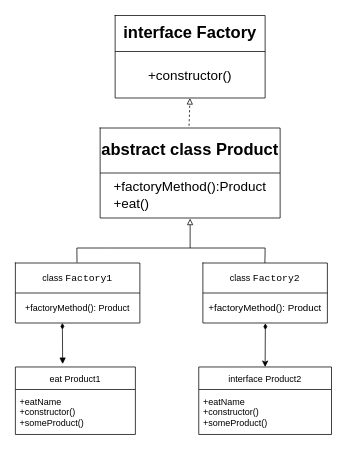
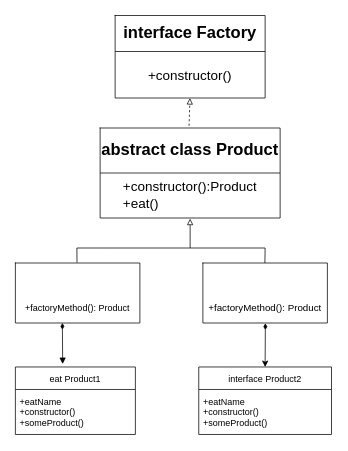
(190, 195) -> (190, 195)
(78, 278) -> none
(265, 278) -> none
